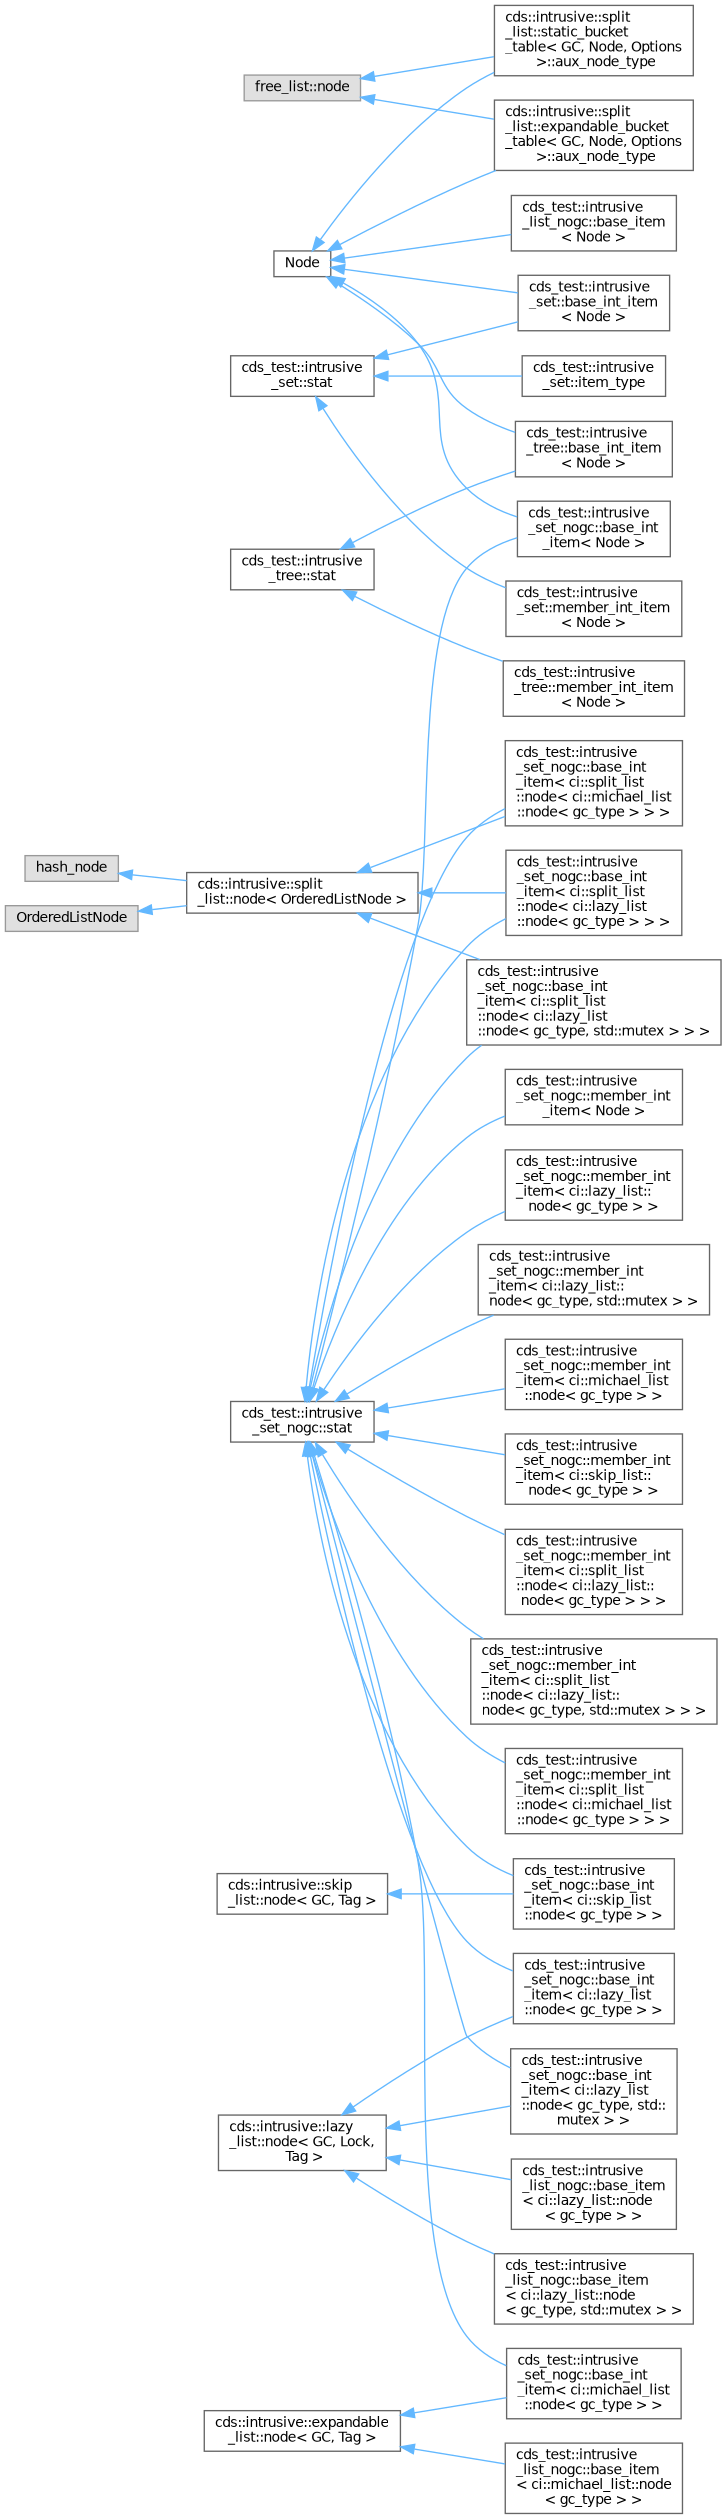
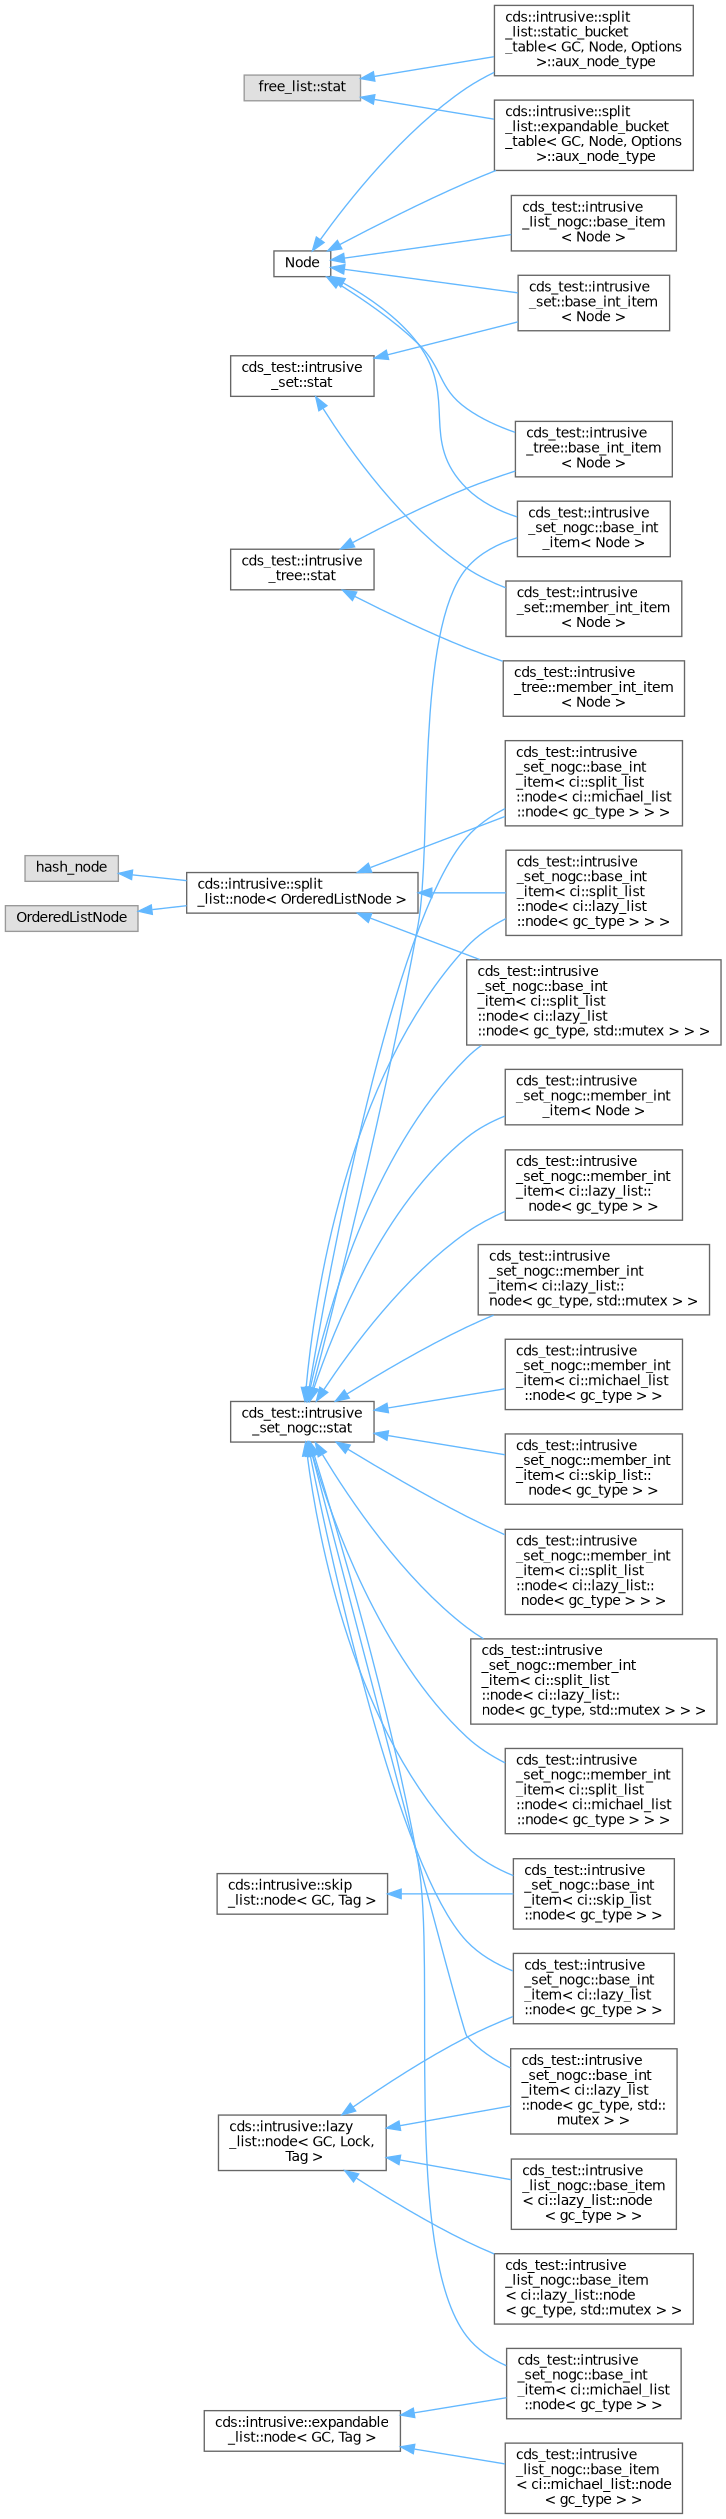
(302, 88) -> (302, 88)
(594, 376) -> none
